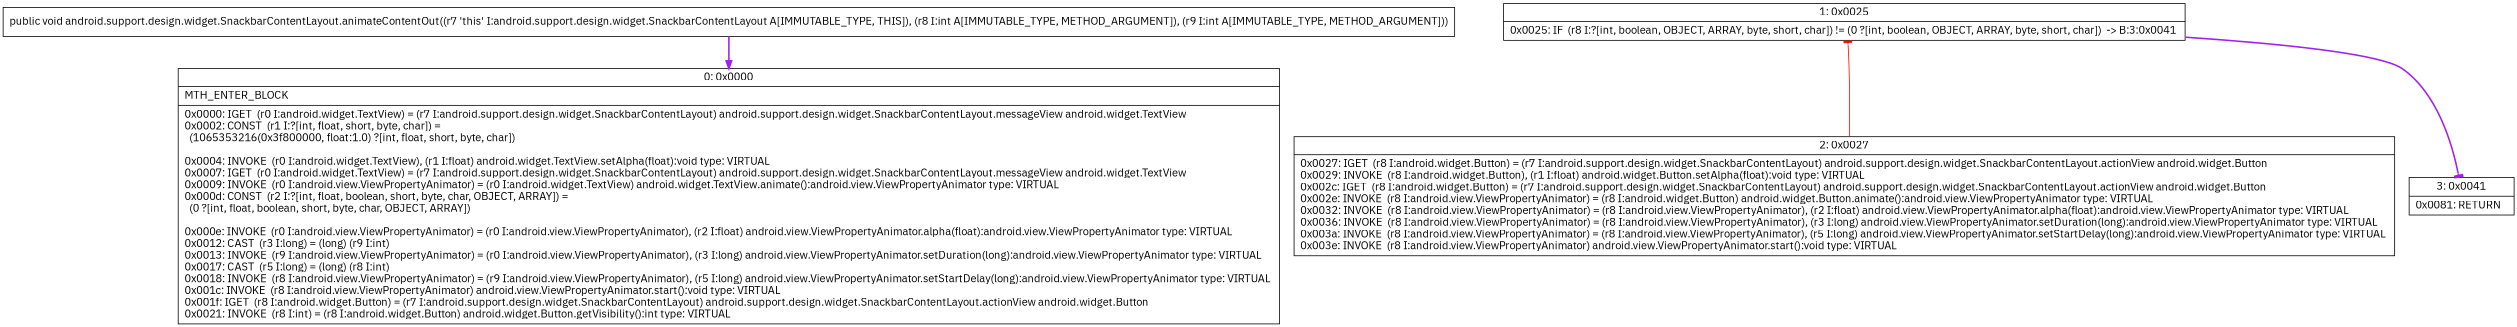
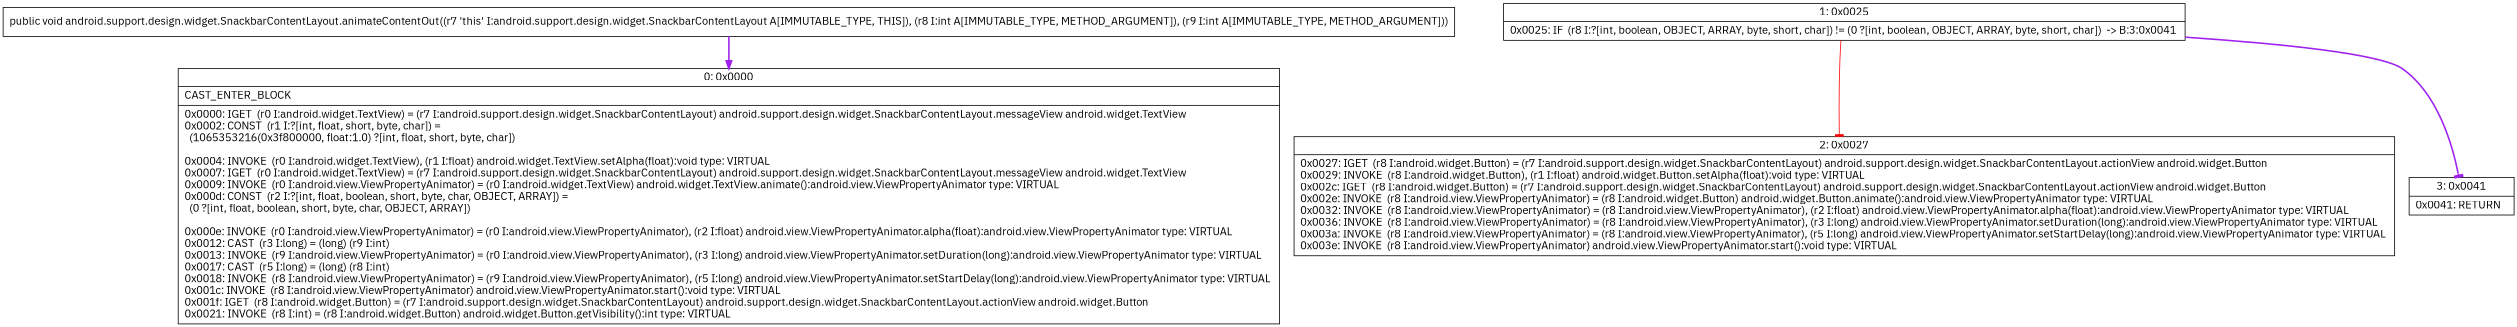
(1850, 91) -> (1839, 87)
(237, 96) -> (238, 96)
(2462, 205) -> (2462, 205)
